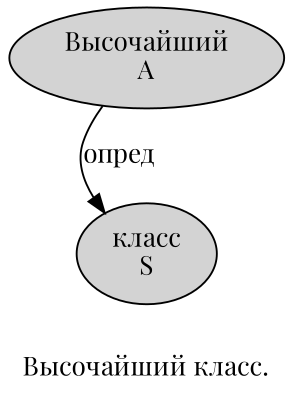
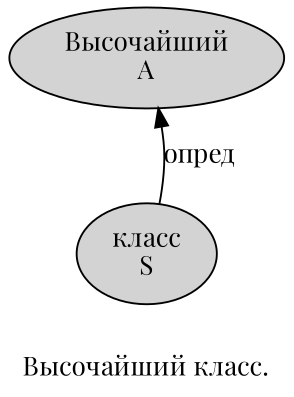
(81, 150) -> (164, 165)
